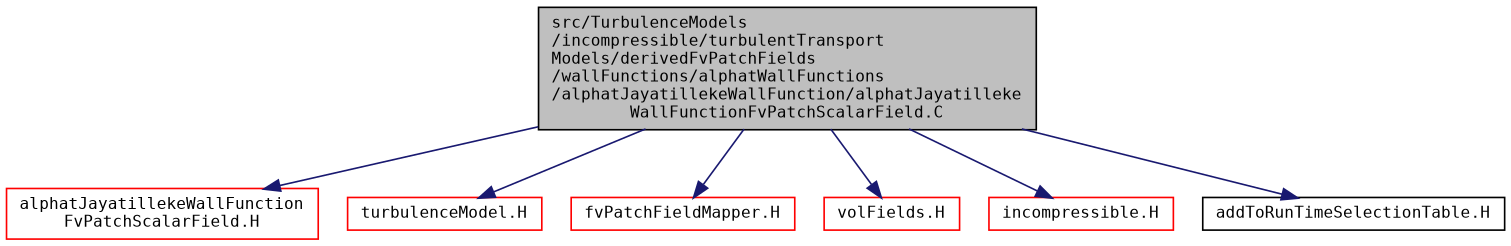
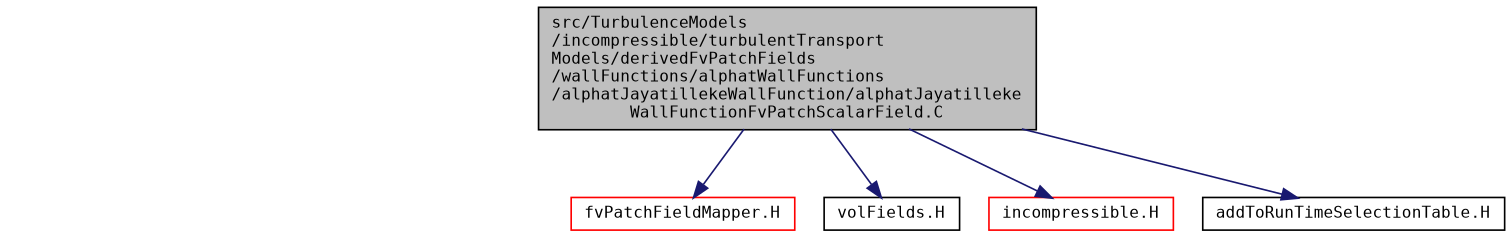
(162, 214) -> none
(445, 214) -> none
(892, 214) -> (892, 214)
